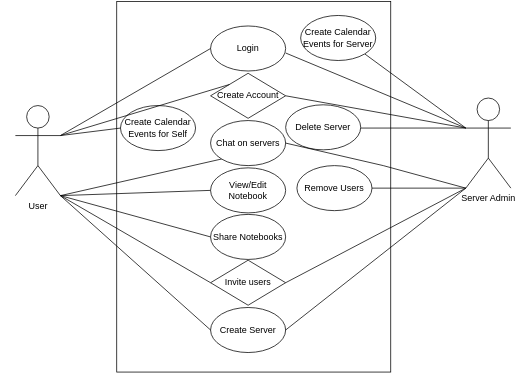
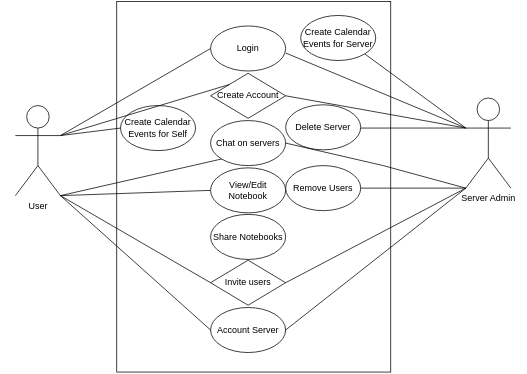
(334, 188) -> (323, 188)
(139, 217) -> none
(248, 330) -> (248, 330)
